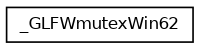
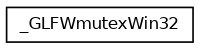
(100, 25) -> (100, 25)
